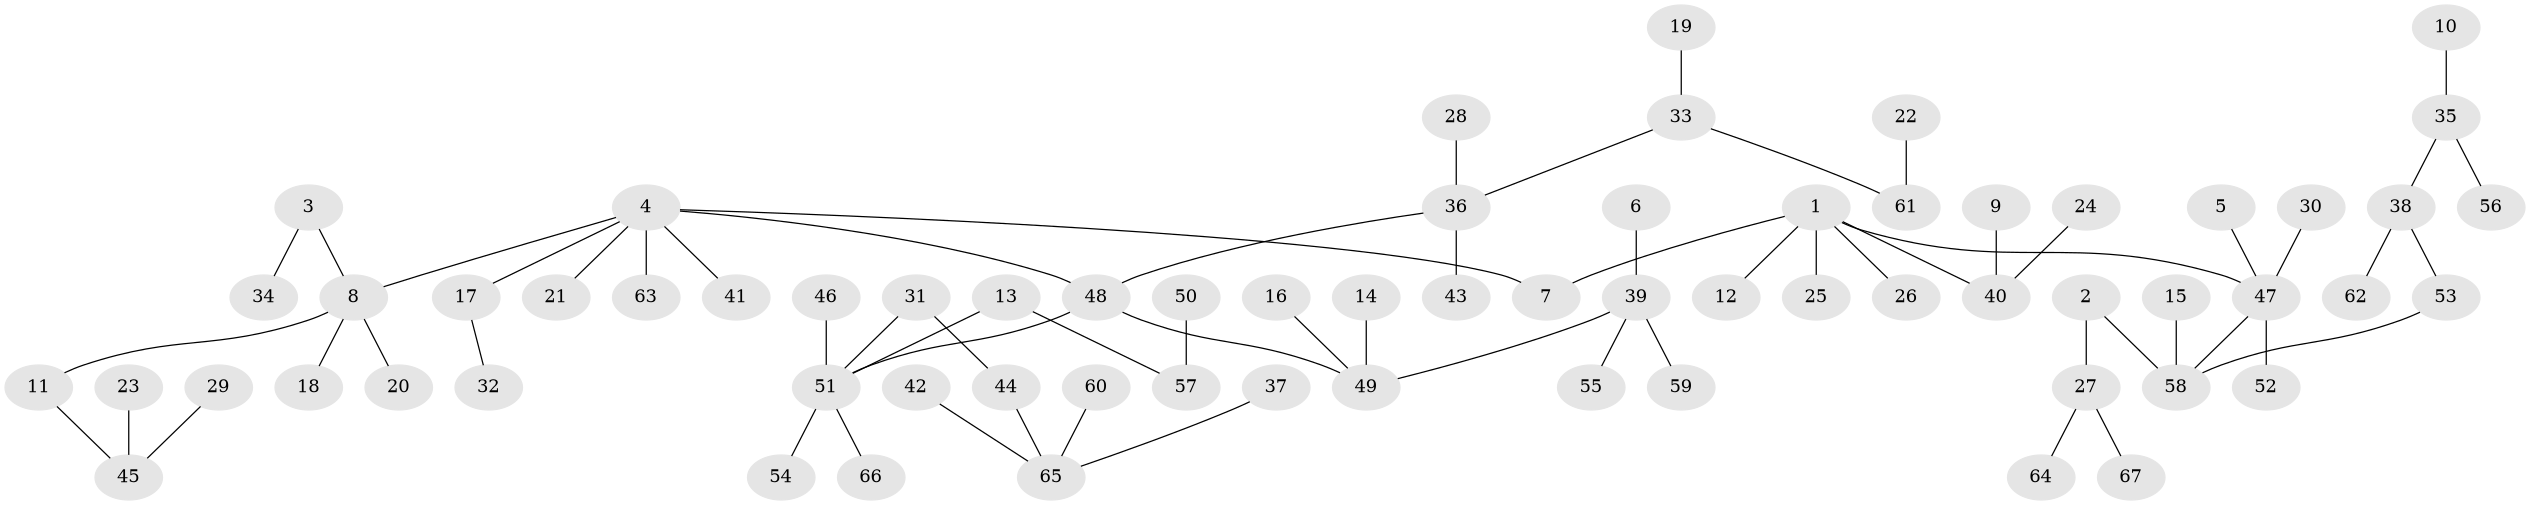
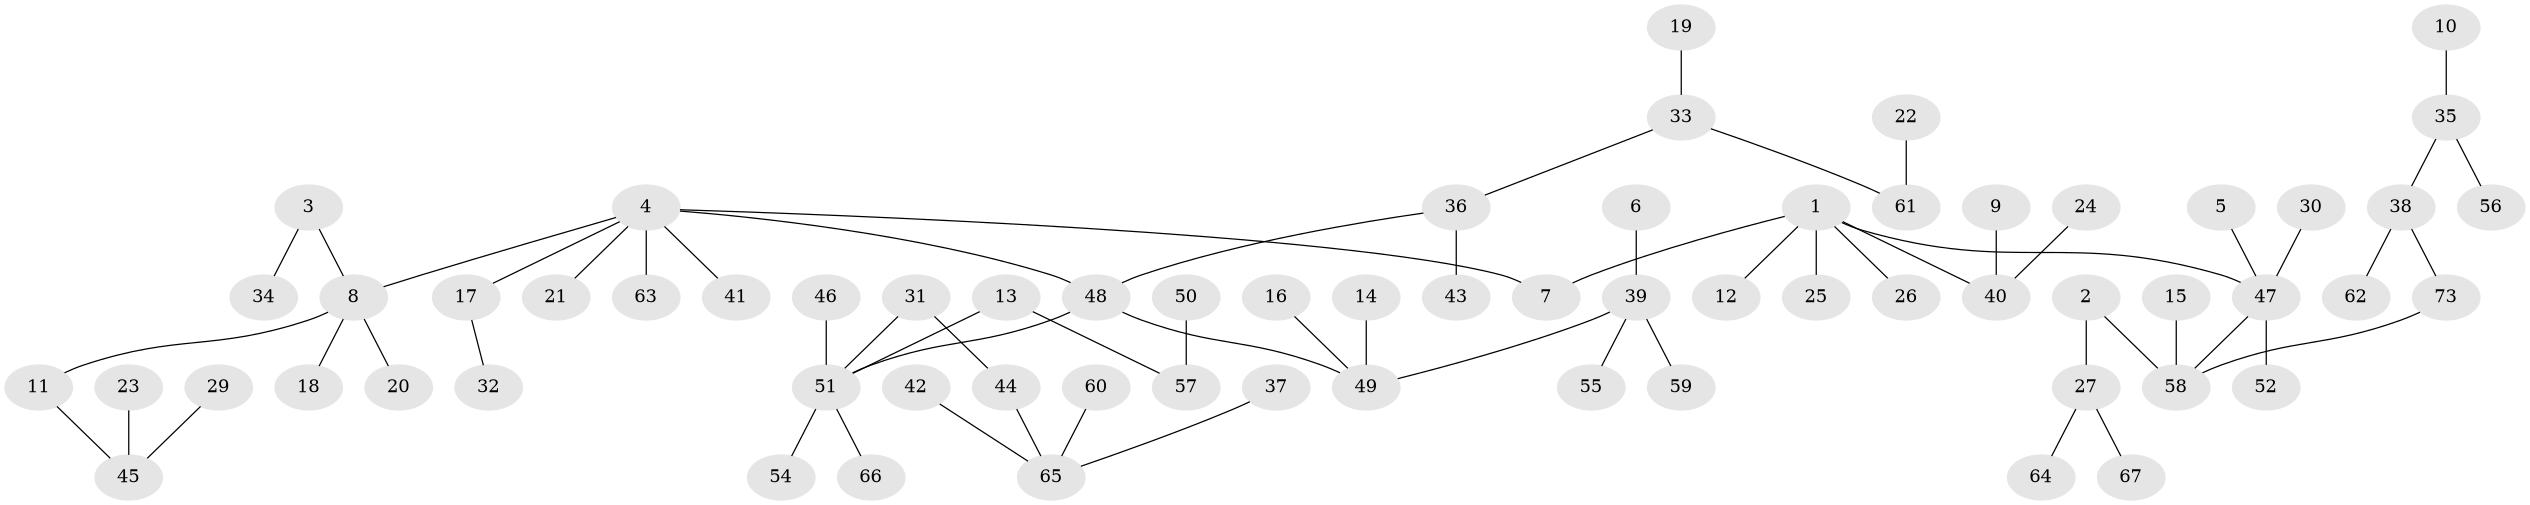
(1456, 118) -> none
(2446, 298) -> (2446, 298)
